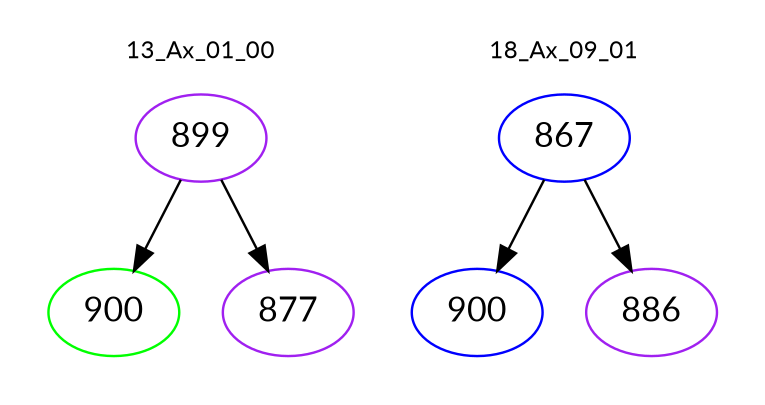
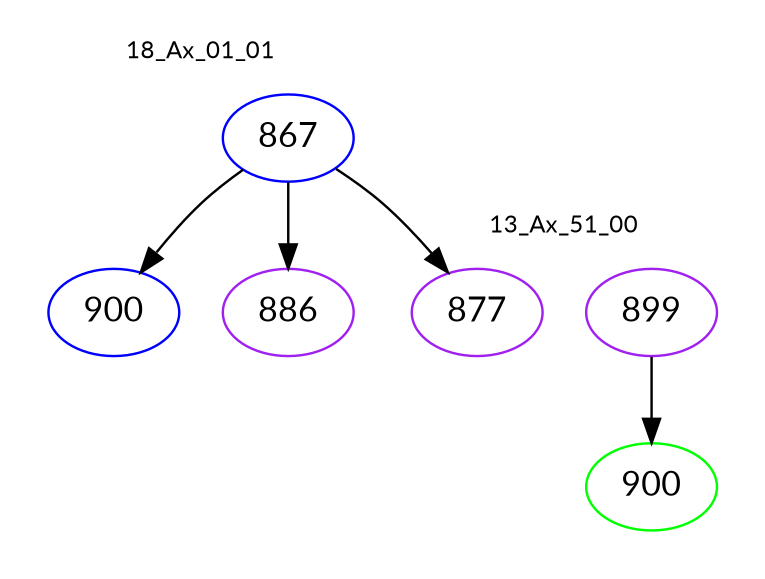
(201, 52) -> (564, 226)
(564, 52) -> (201, 52)
(239, 214) -> (408, 227)
